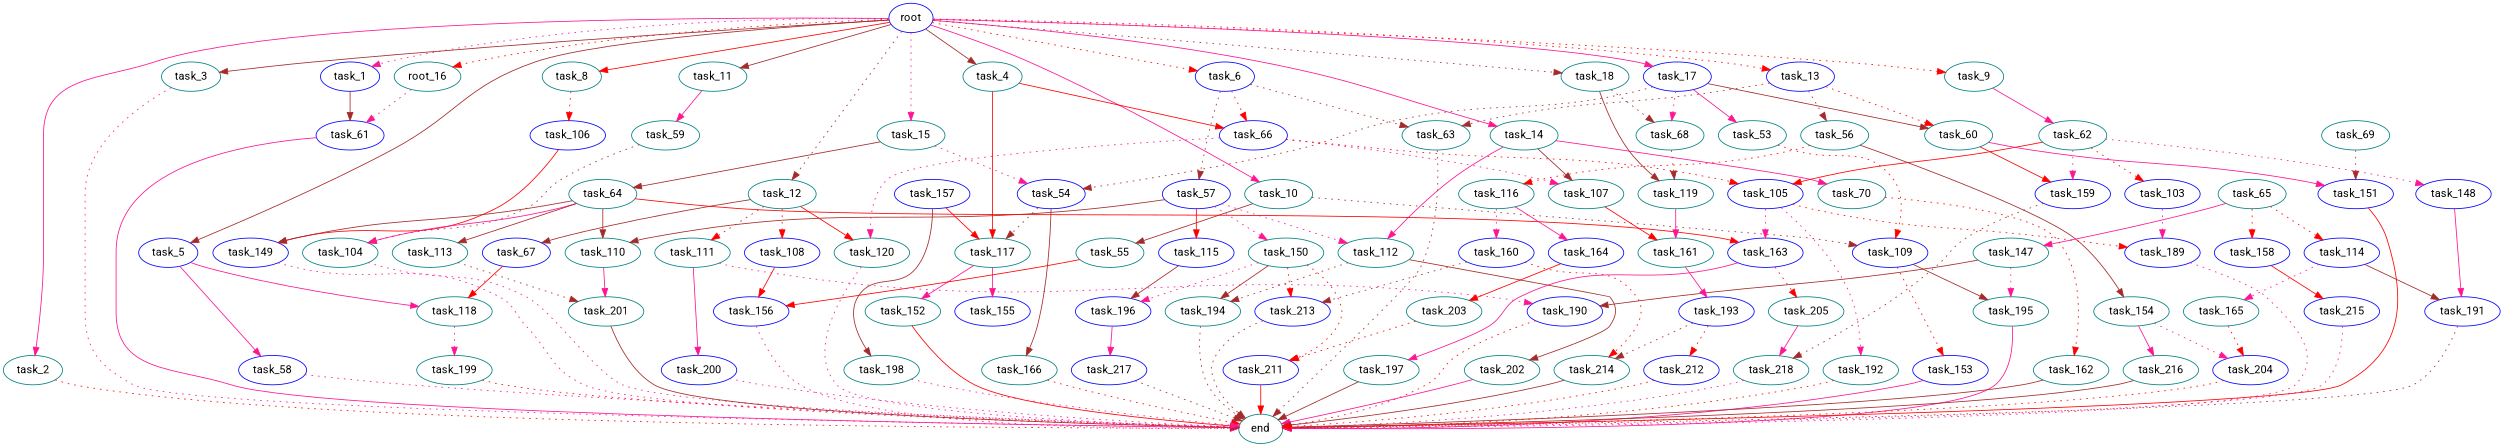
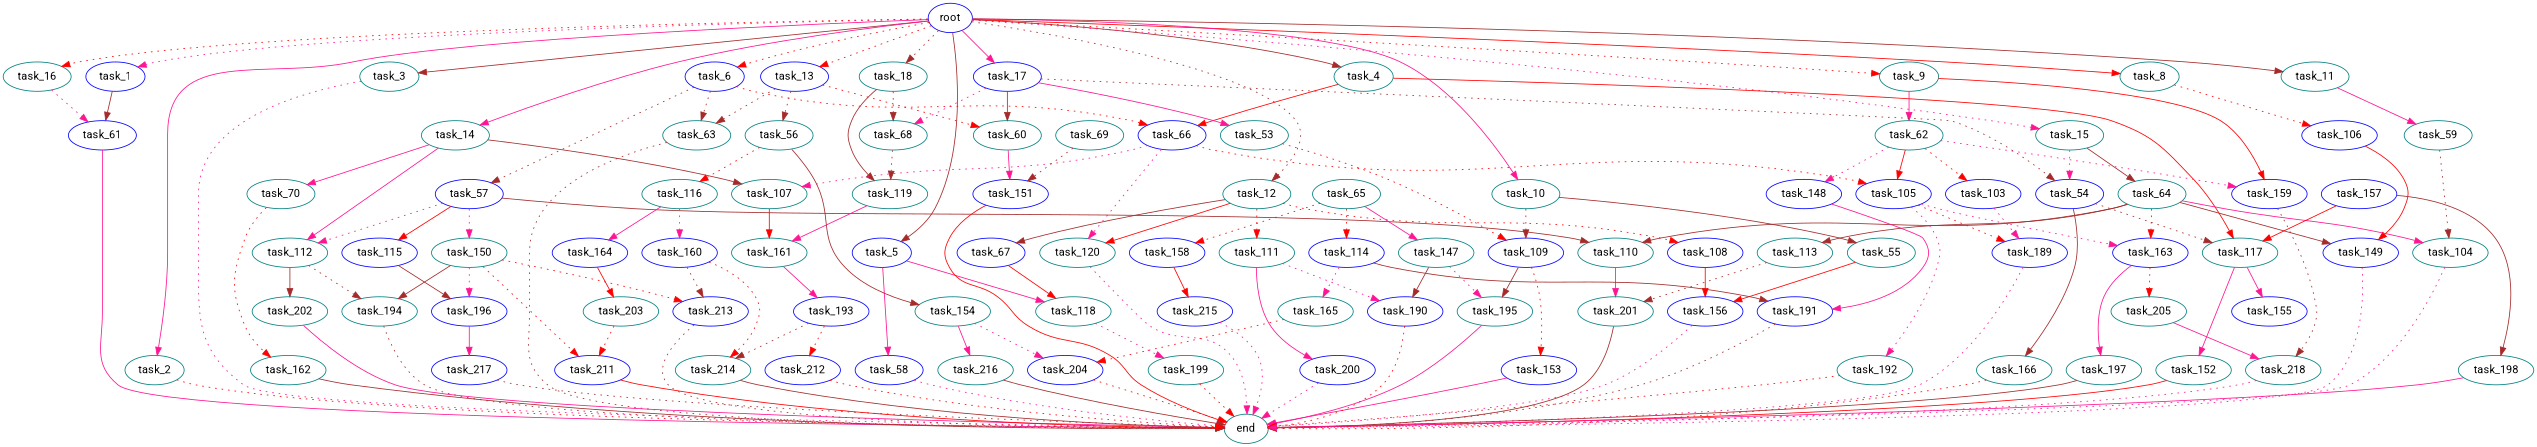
(428, 77) -> (37, 77)
(2012, 163) -> (2114, 93)
(1183, 215) -> (2151, 217)
(1070, 406) -> (1871, 413)
